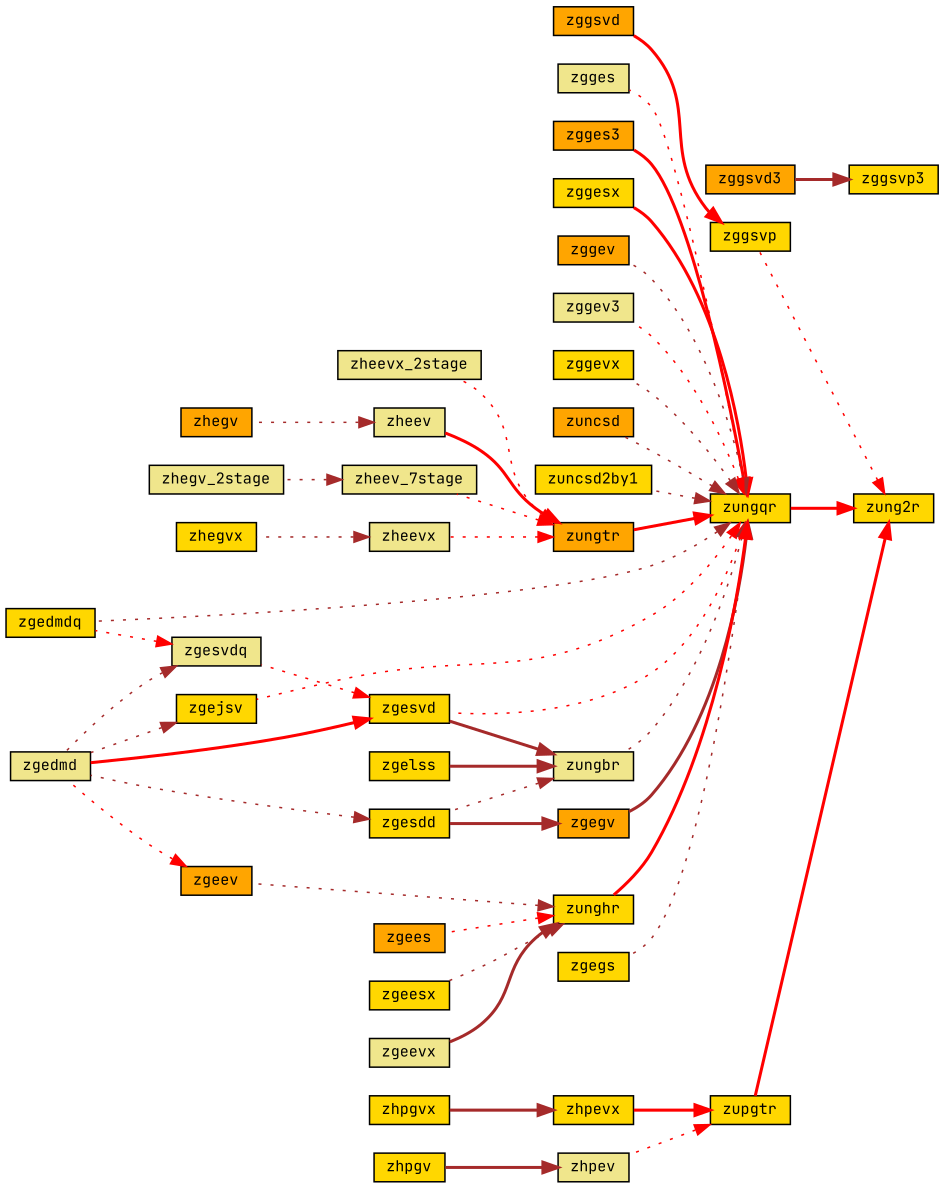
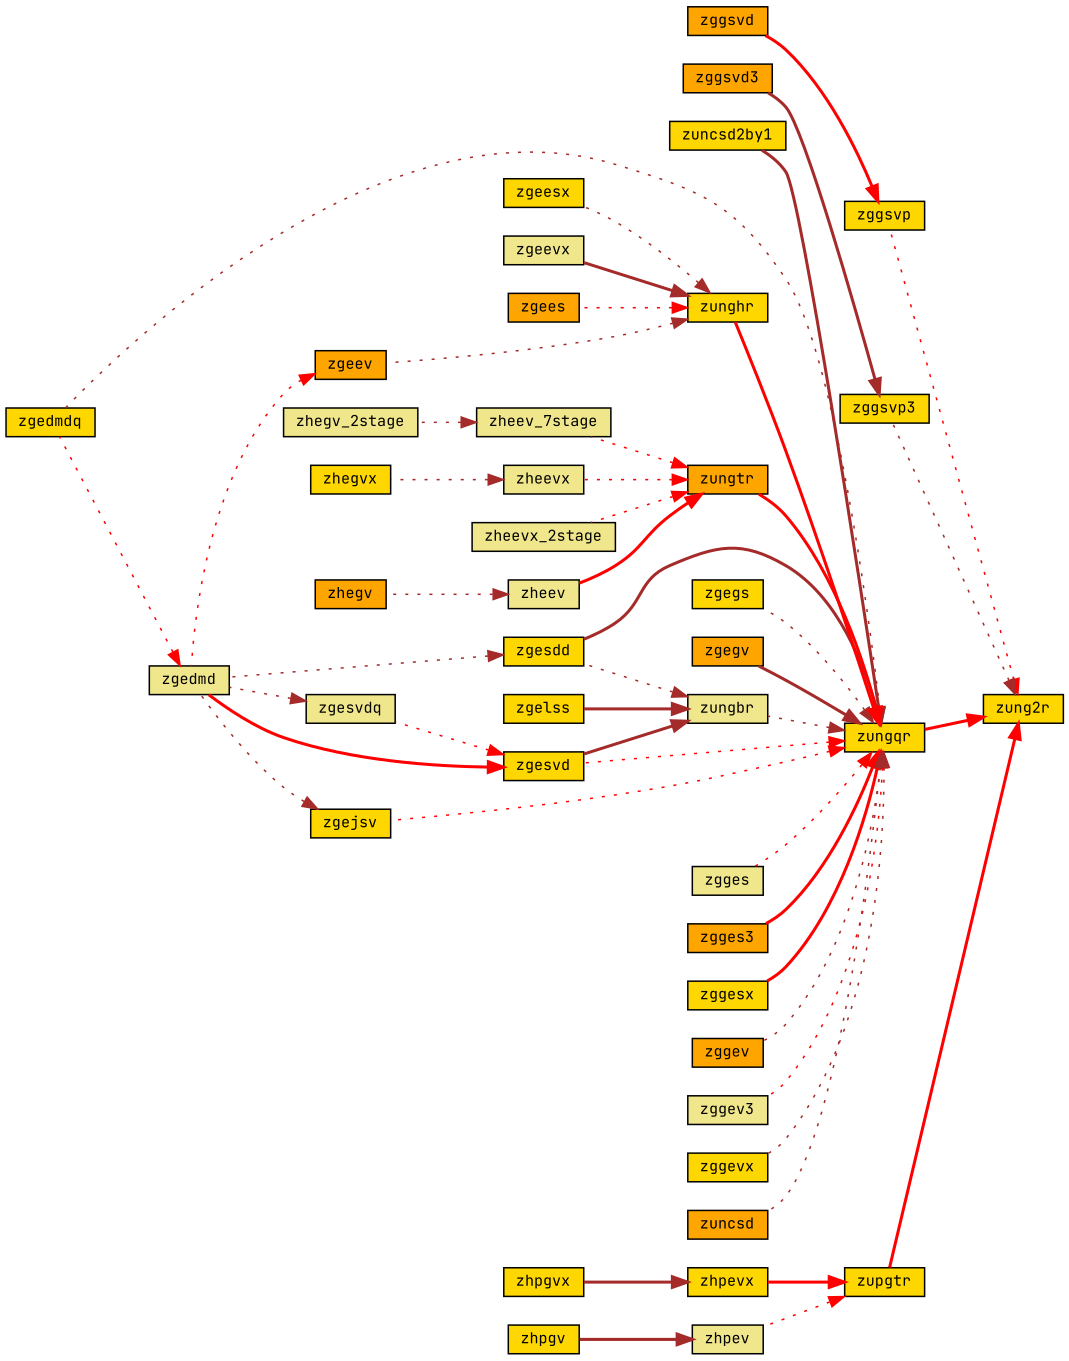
(673, 494) -> (818, 323)
none -> (951, 552)
(126, 636) -> (116, 544)
(496, 824) -> (756, 552)
